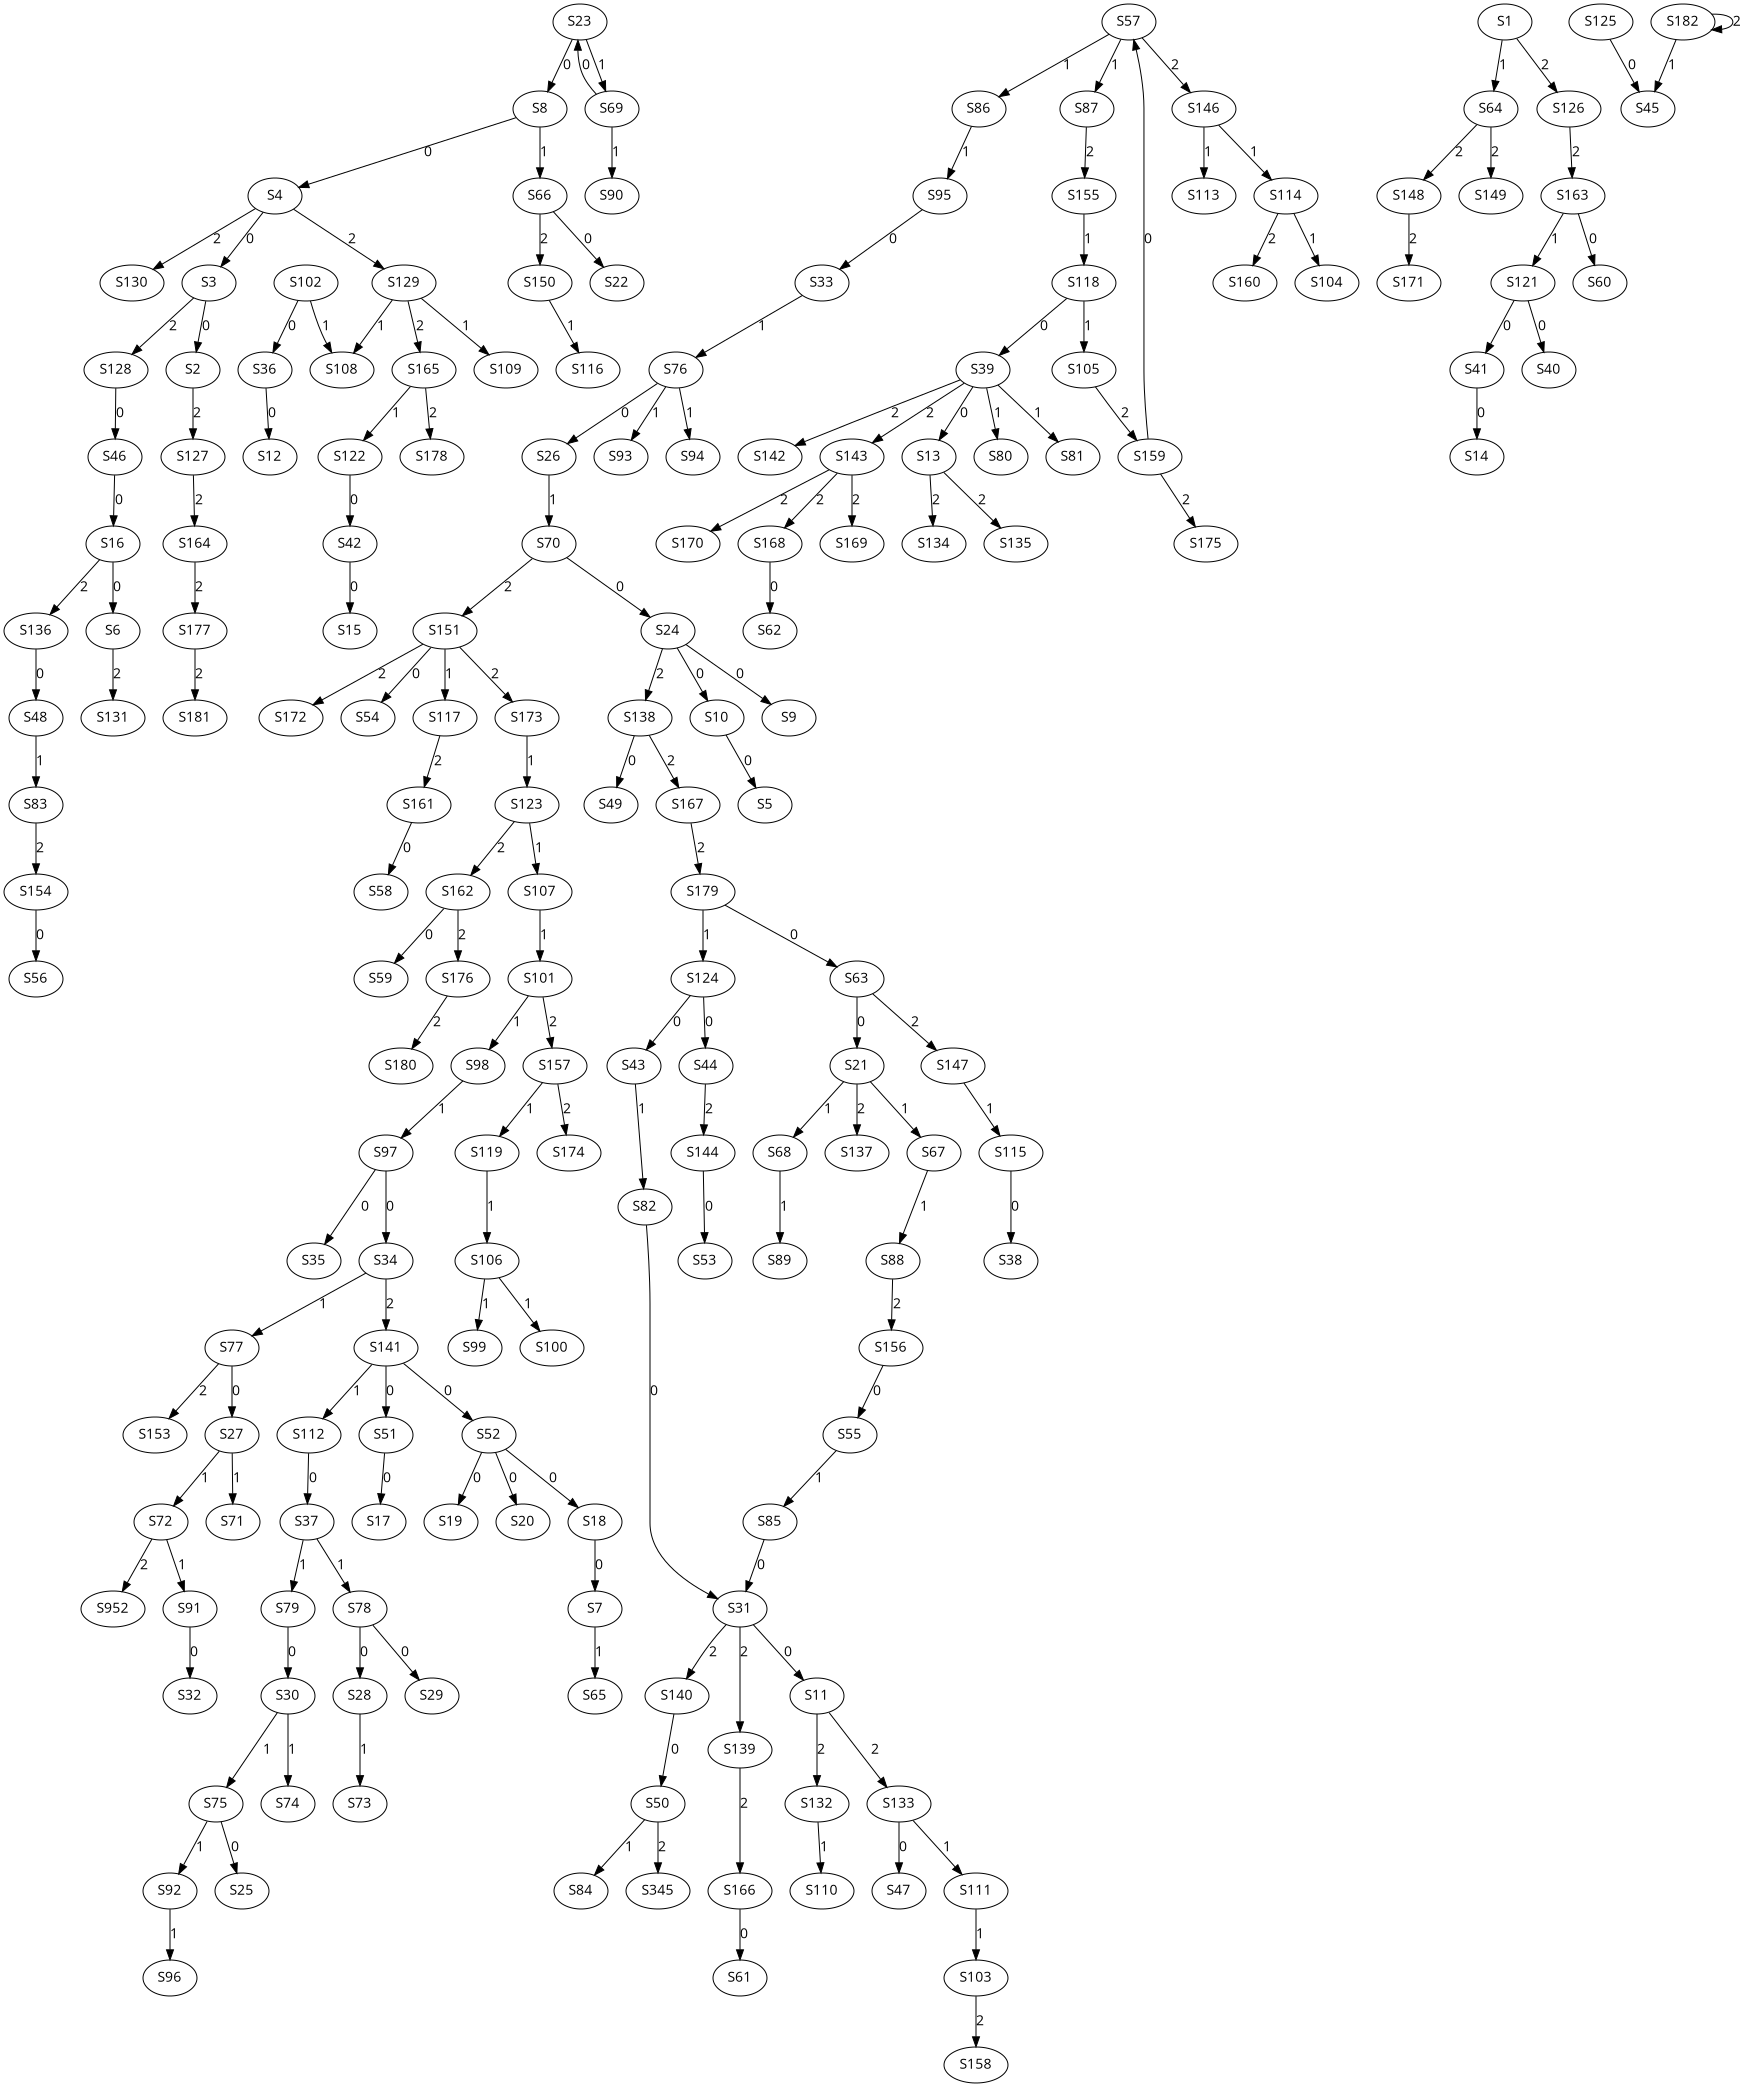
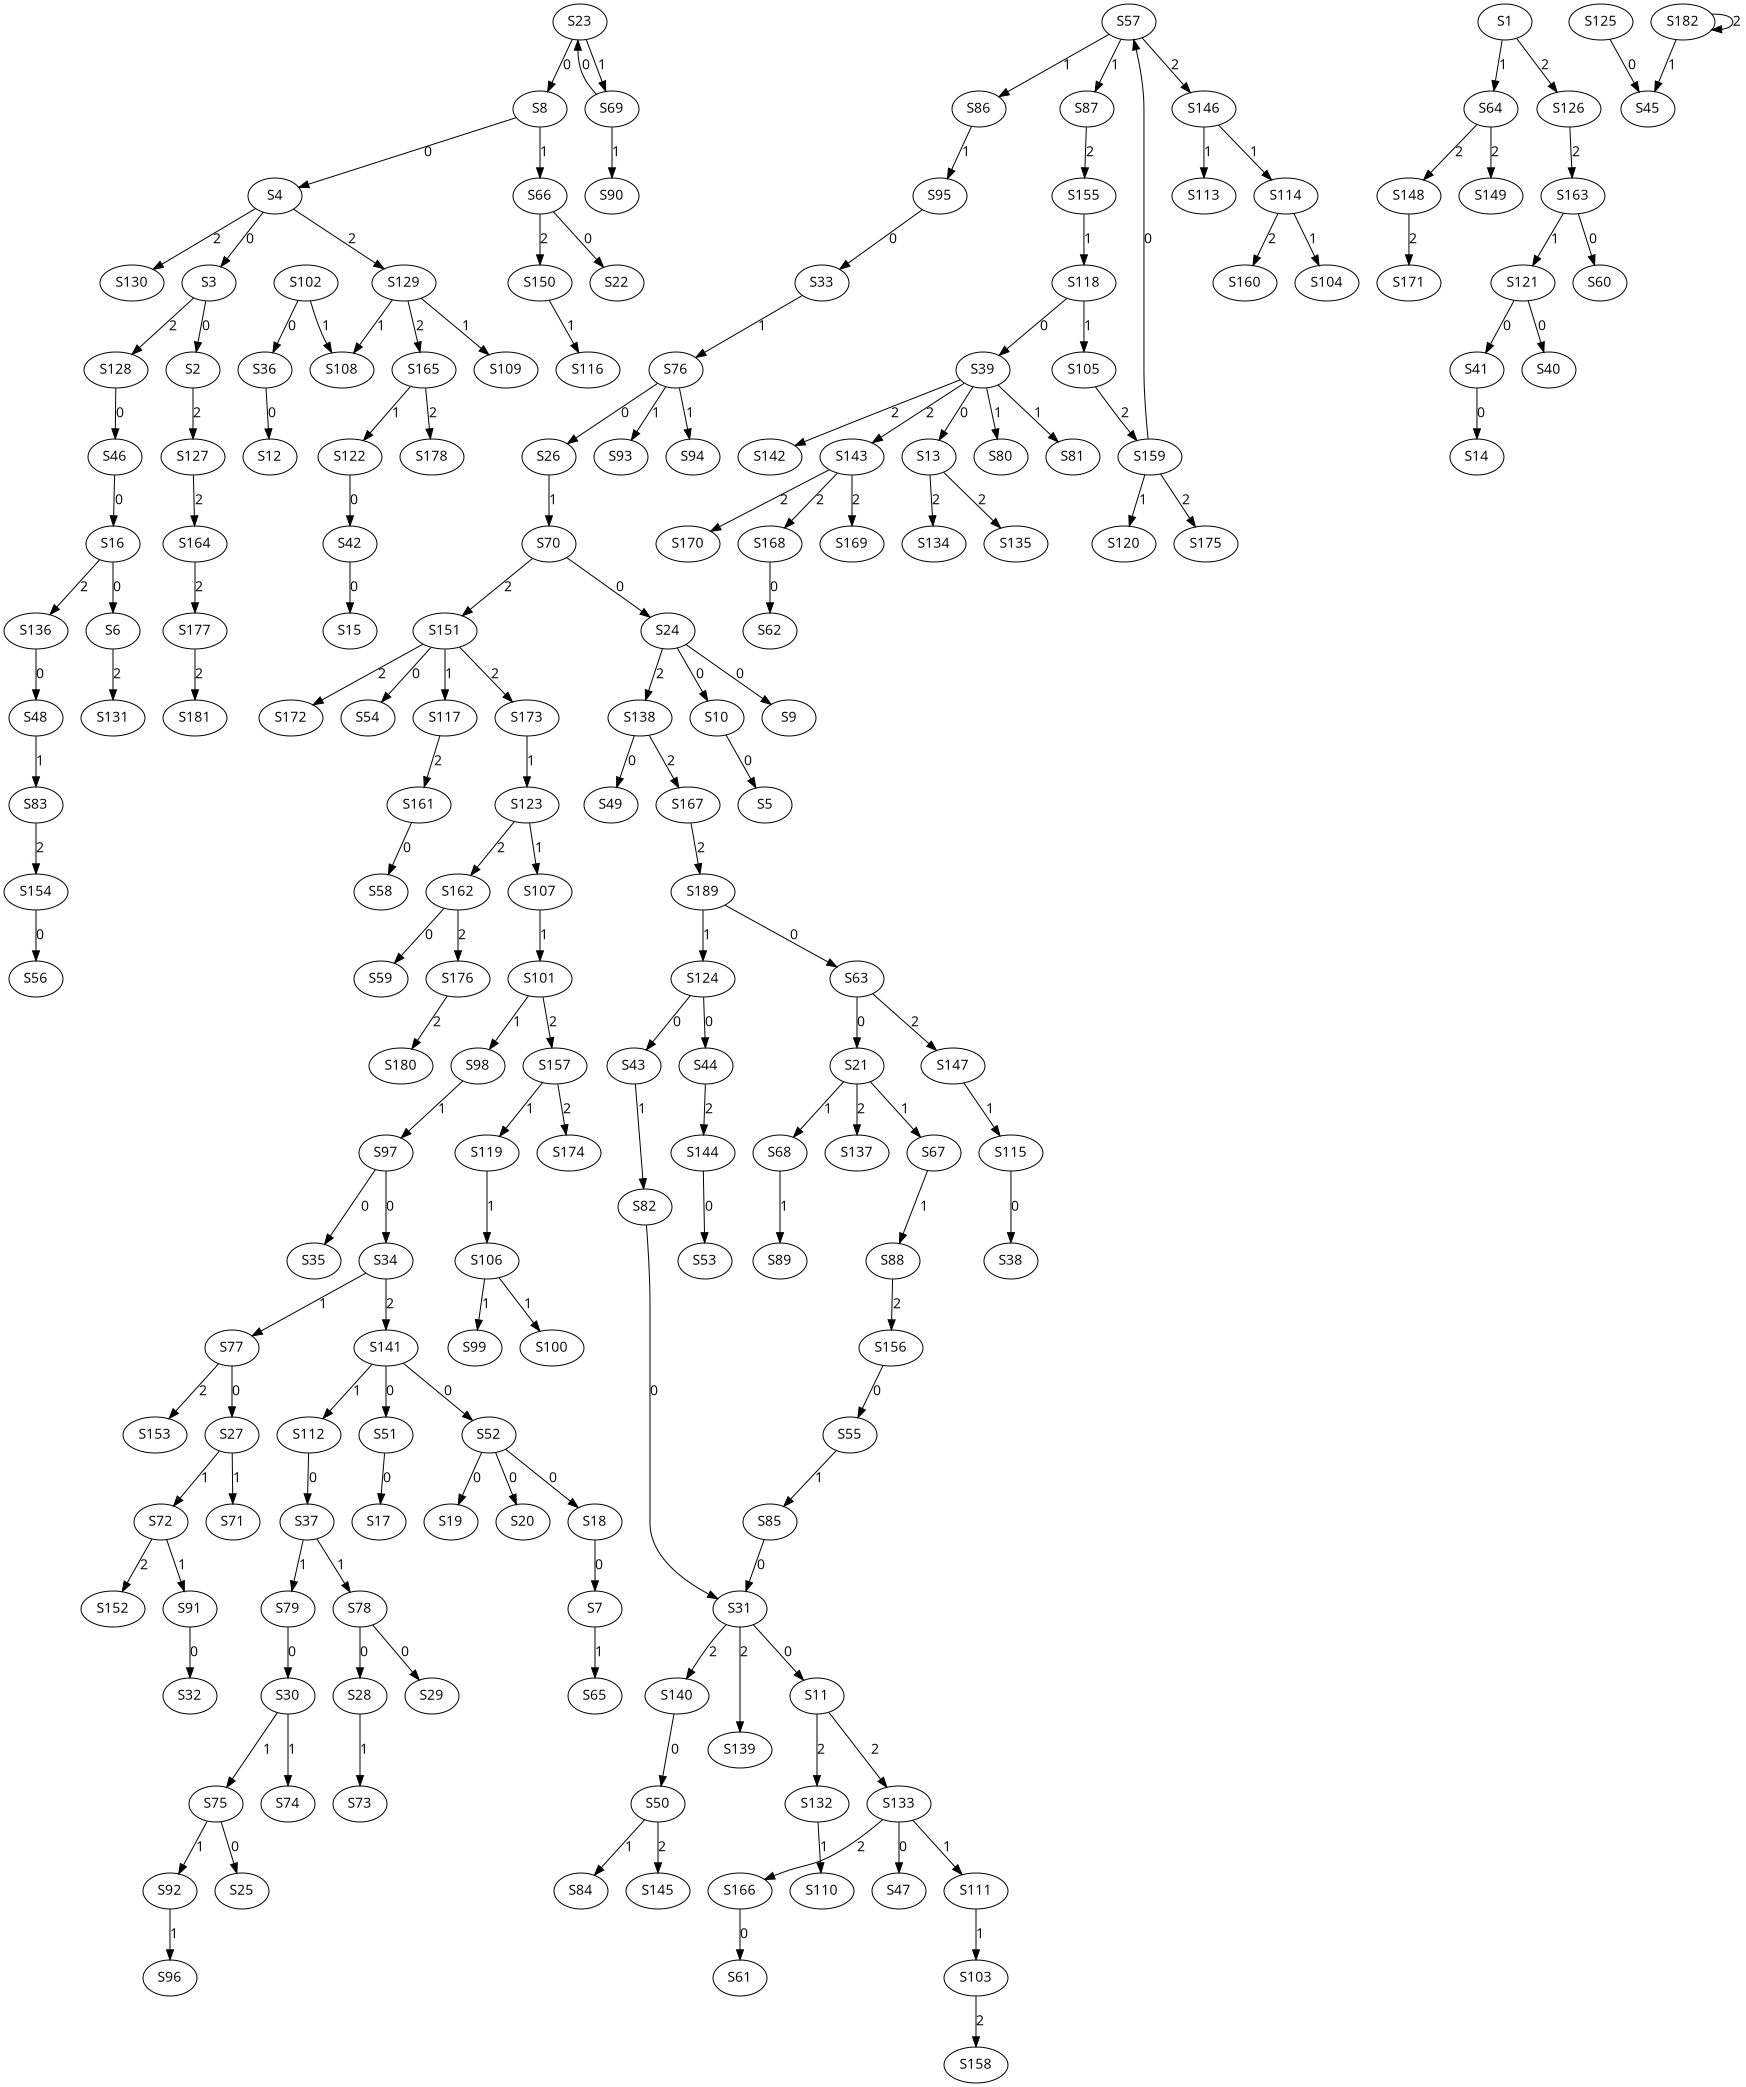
none -> (1124, 544)
(703, 892) -> (703, 892)
(113, 1609) -> (113, 1609)
(740, 1815) -> (832, 1855)
(658, 1891) -> (658, 1891)
